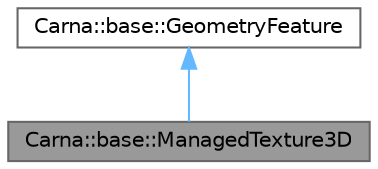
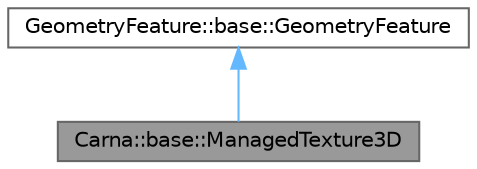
(189, 28) -> (239, 28)
